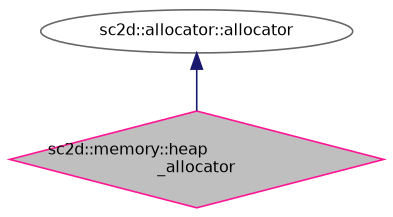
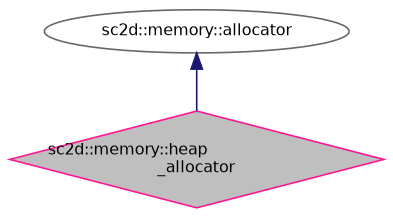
(197, 31) -> (197, 31)
